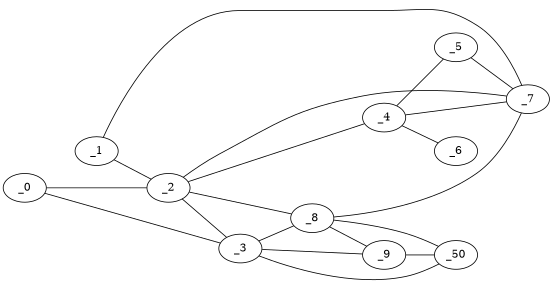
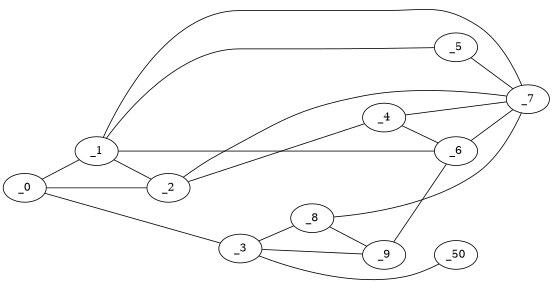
(420, 82) -> (254, 49)
none -> (492, 125)
none -> (260, 151)
none -> (61, 169)
(240, 203) -> none
(204, 218) -> none
(387, 229) -> none
(420, 255) -> (417, 207)
